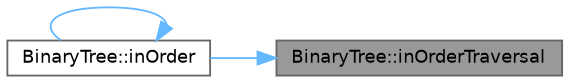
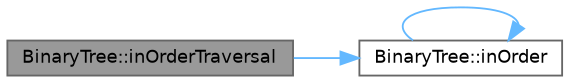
(234, 58) -> (317, 58)
